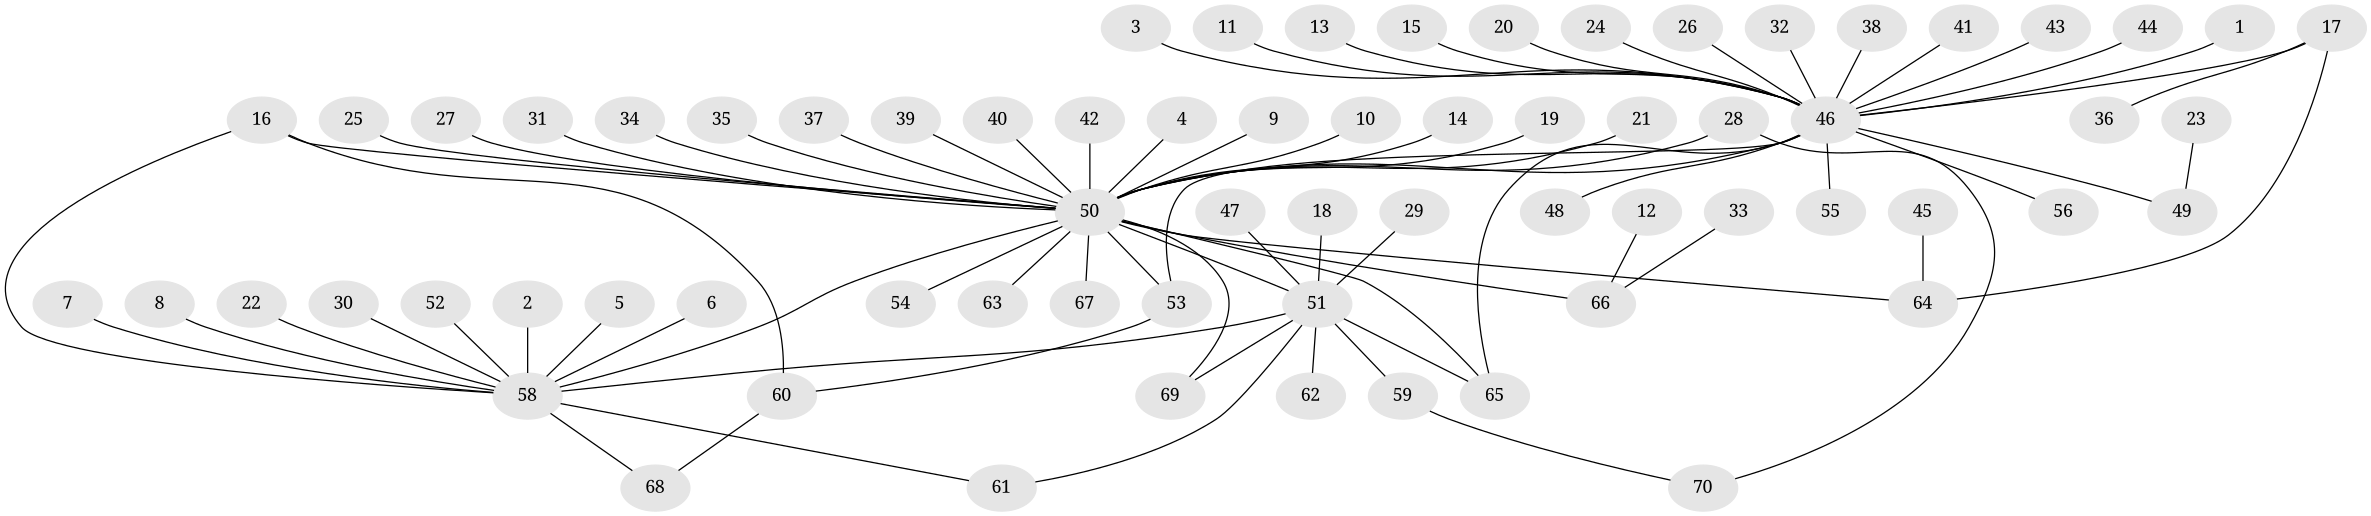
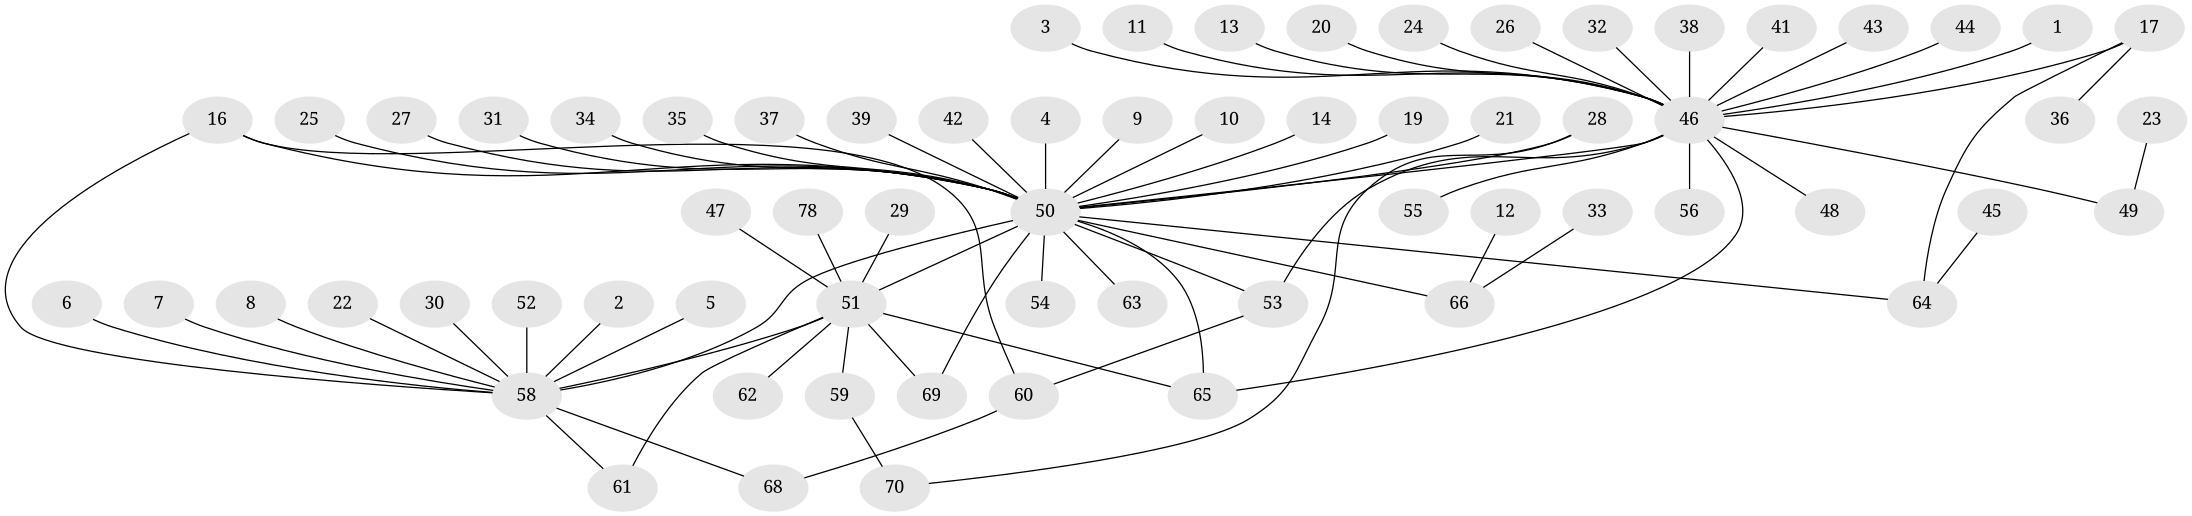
(1412, 28) -> none
(998, 120) -> none
(1322, 212) -> (808, 212)
(1085, 304) -> none
